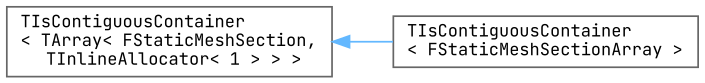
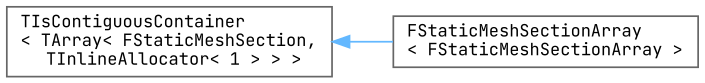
(546, 42) -> (546, 42)
